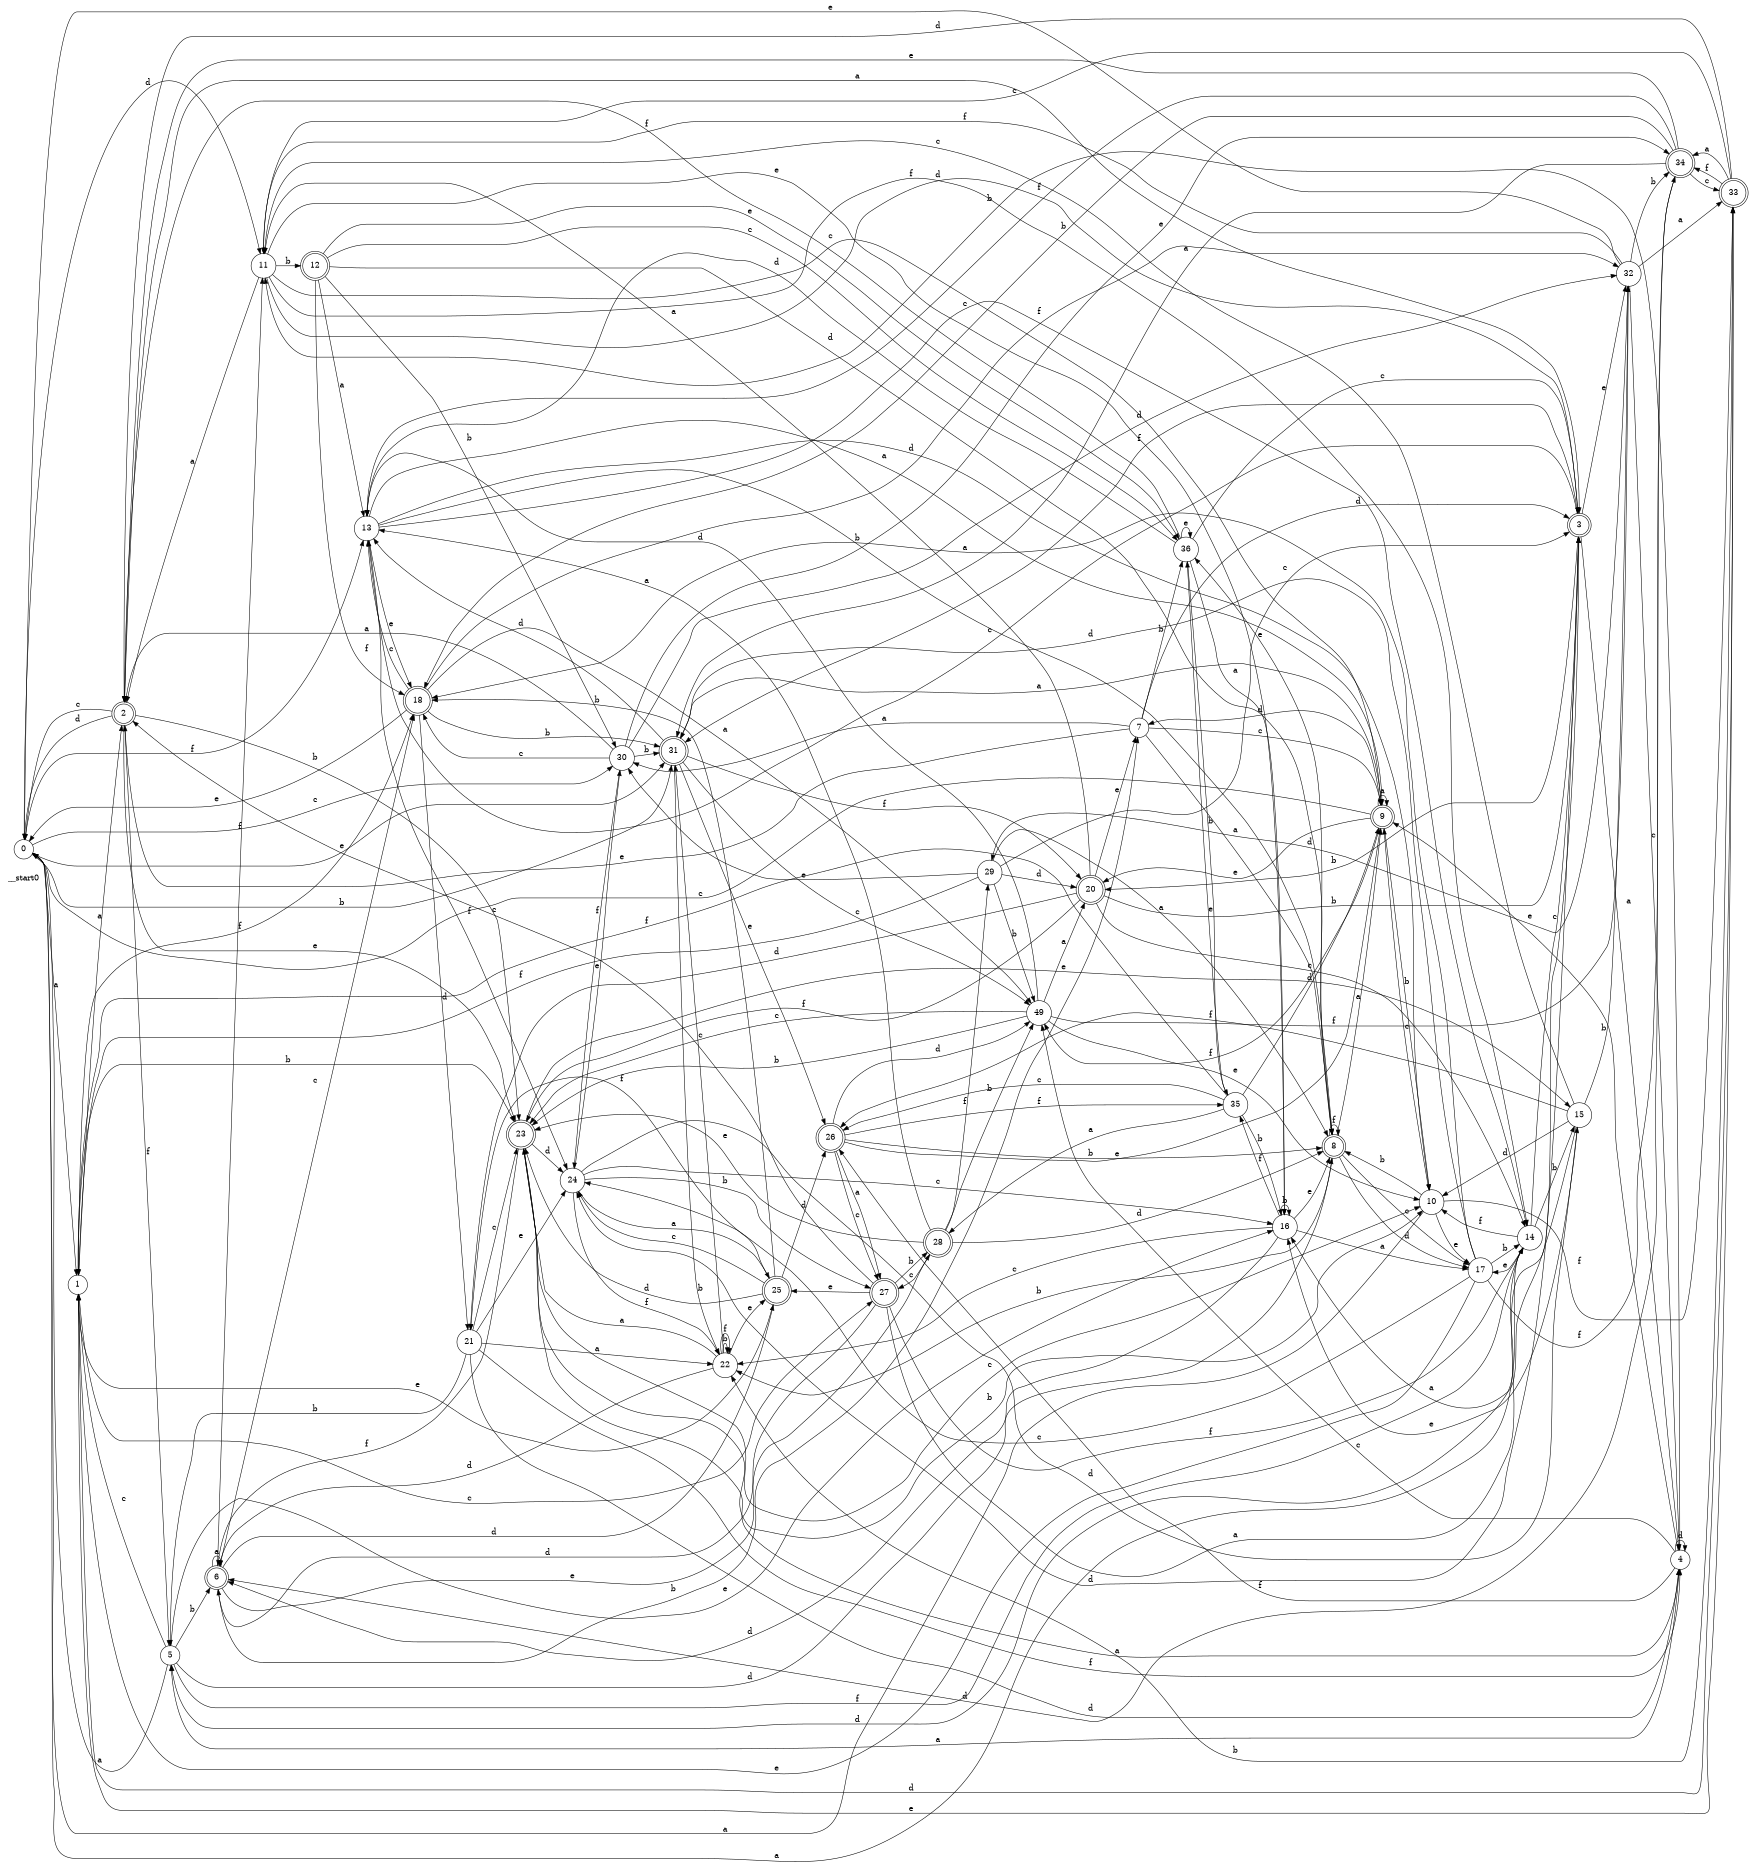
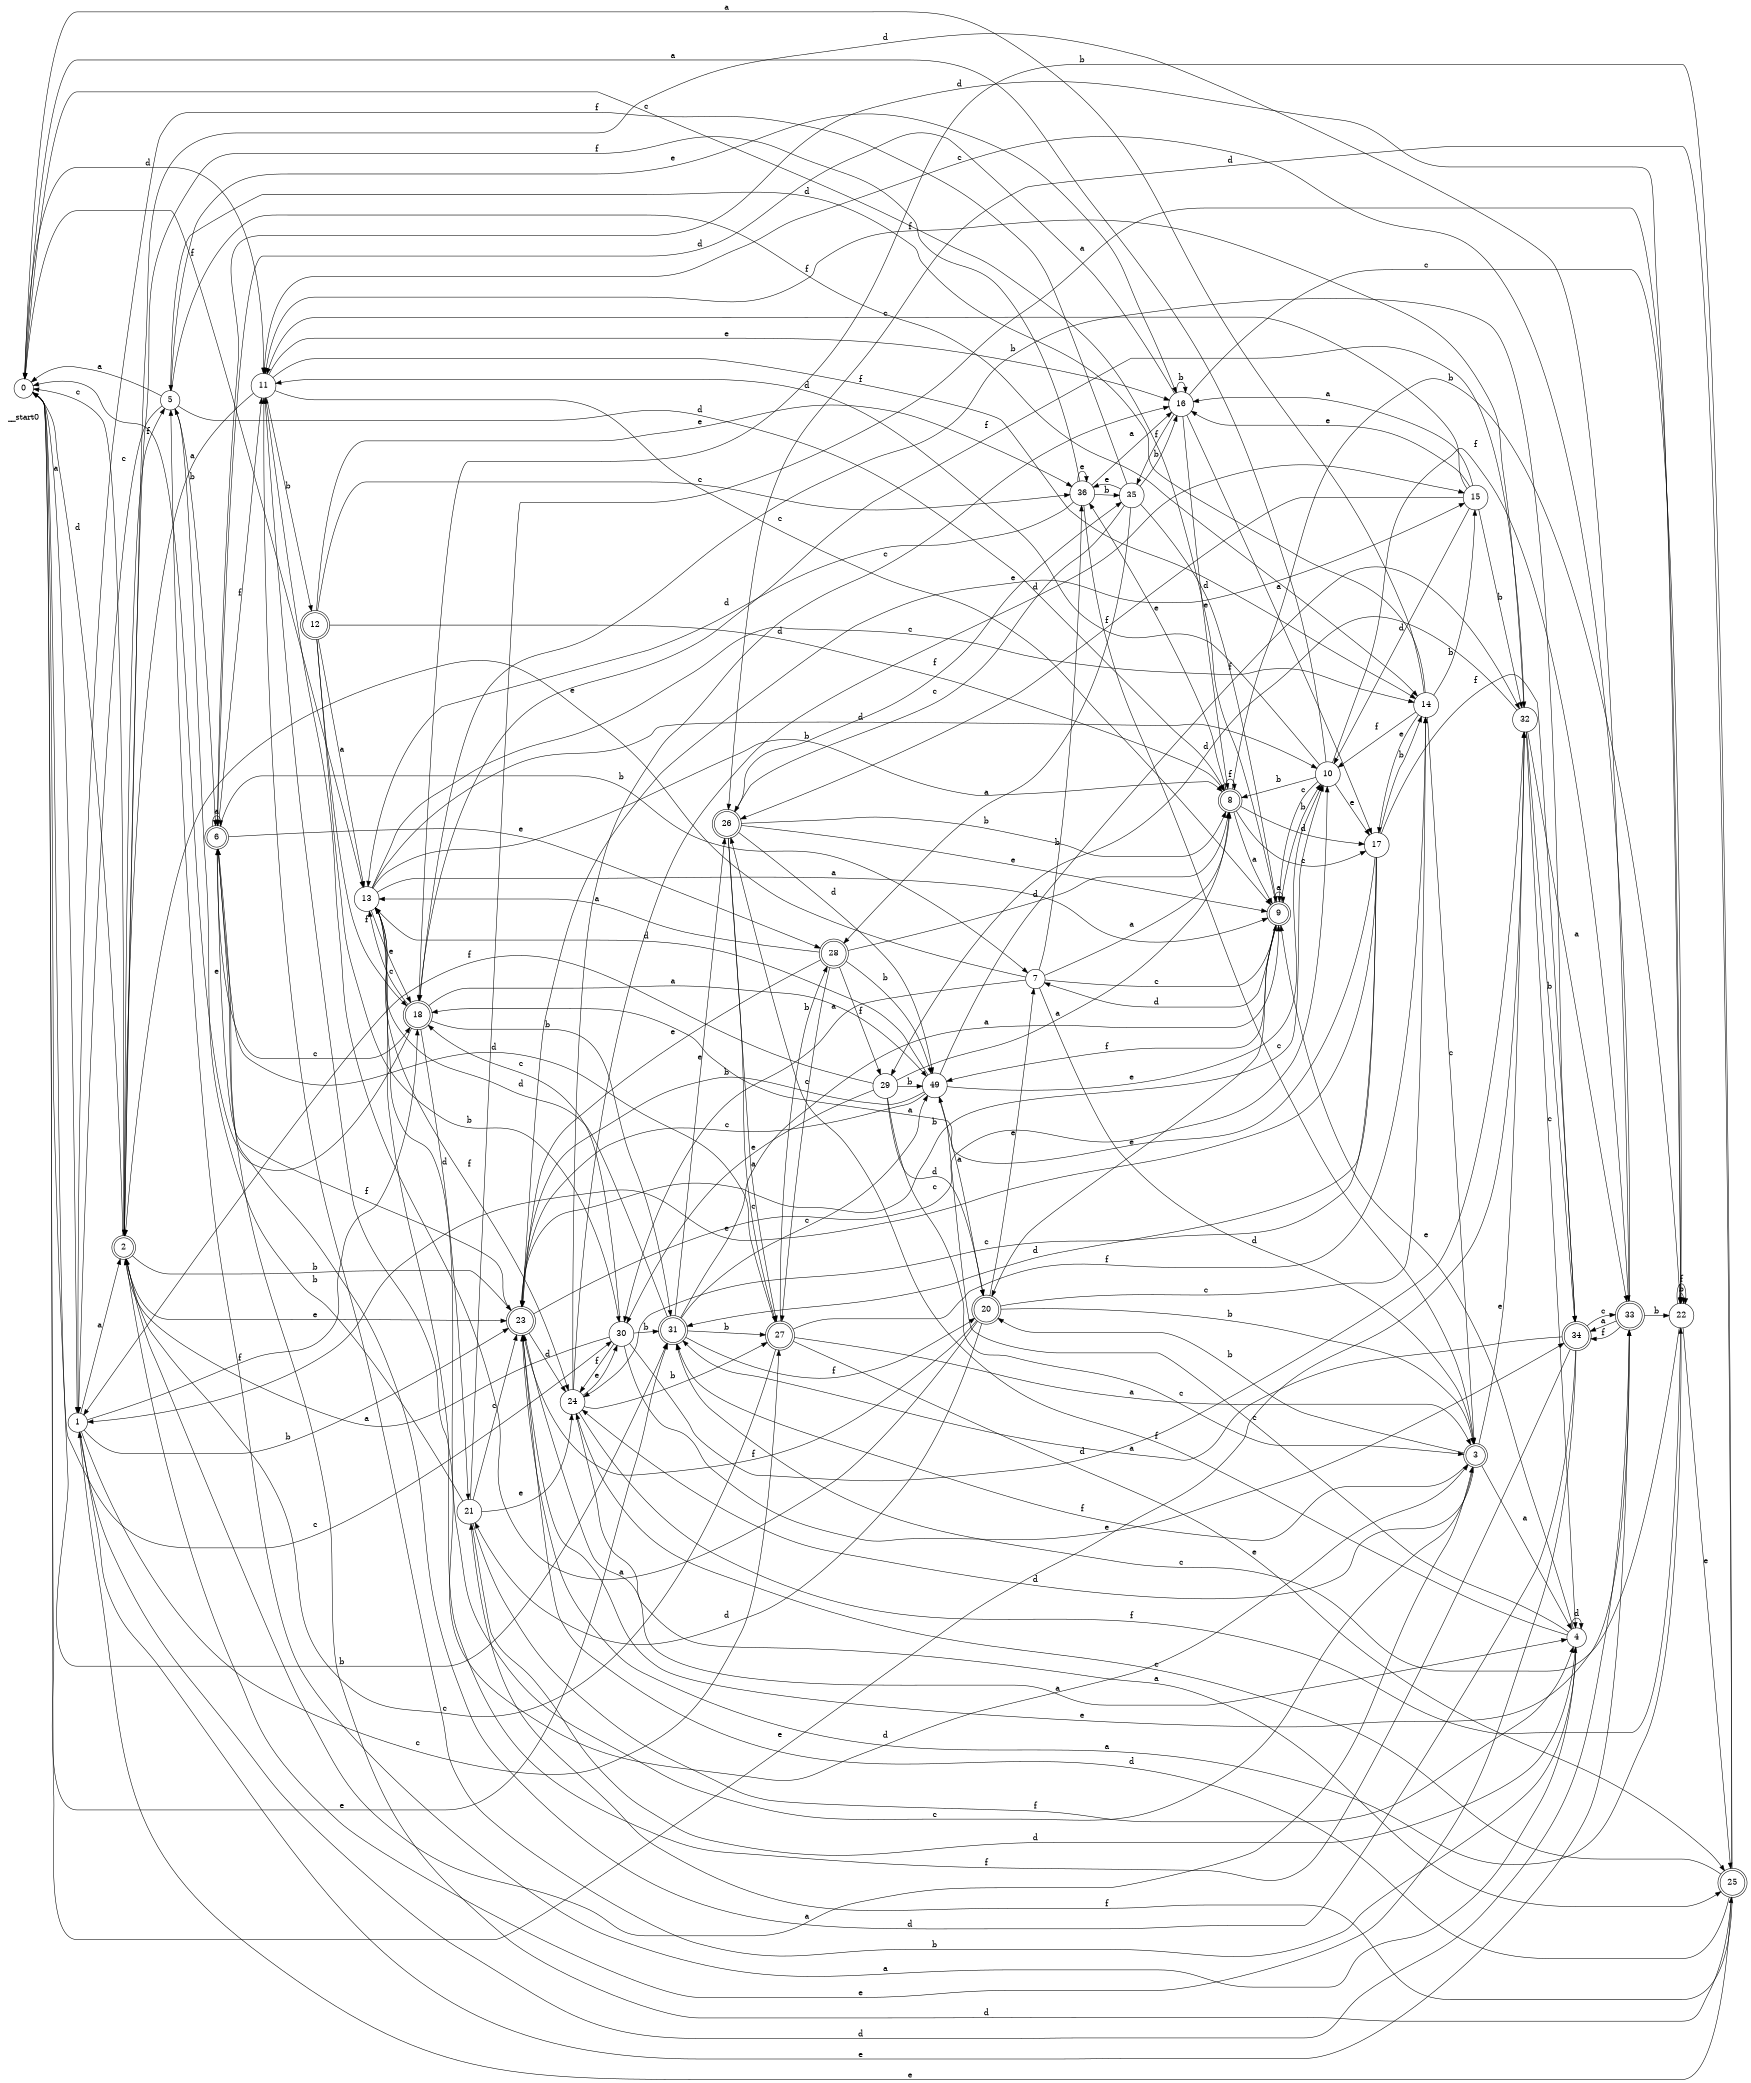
none -> (869, 416)
(684, 1059) -> (724, 1333)
none -> (1114, 1722)
